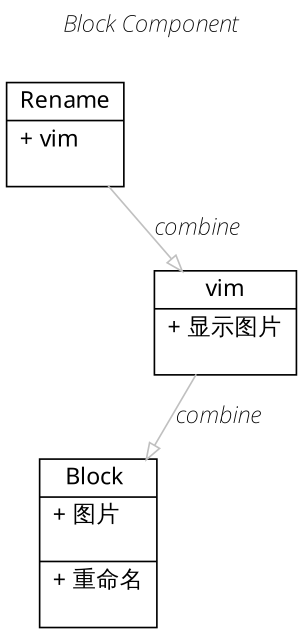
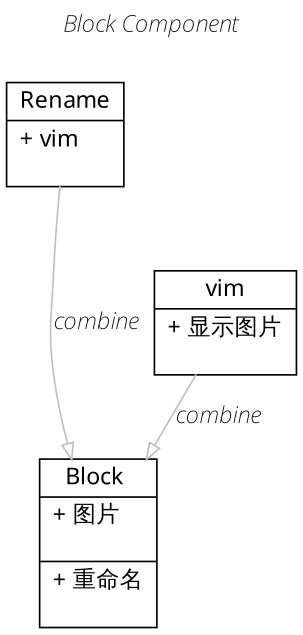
(140, 222) -> (51, 316)
